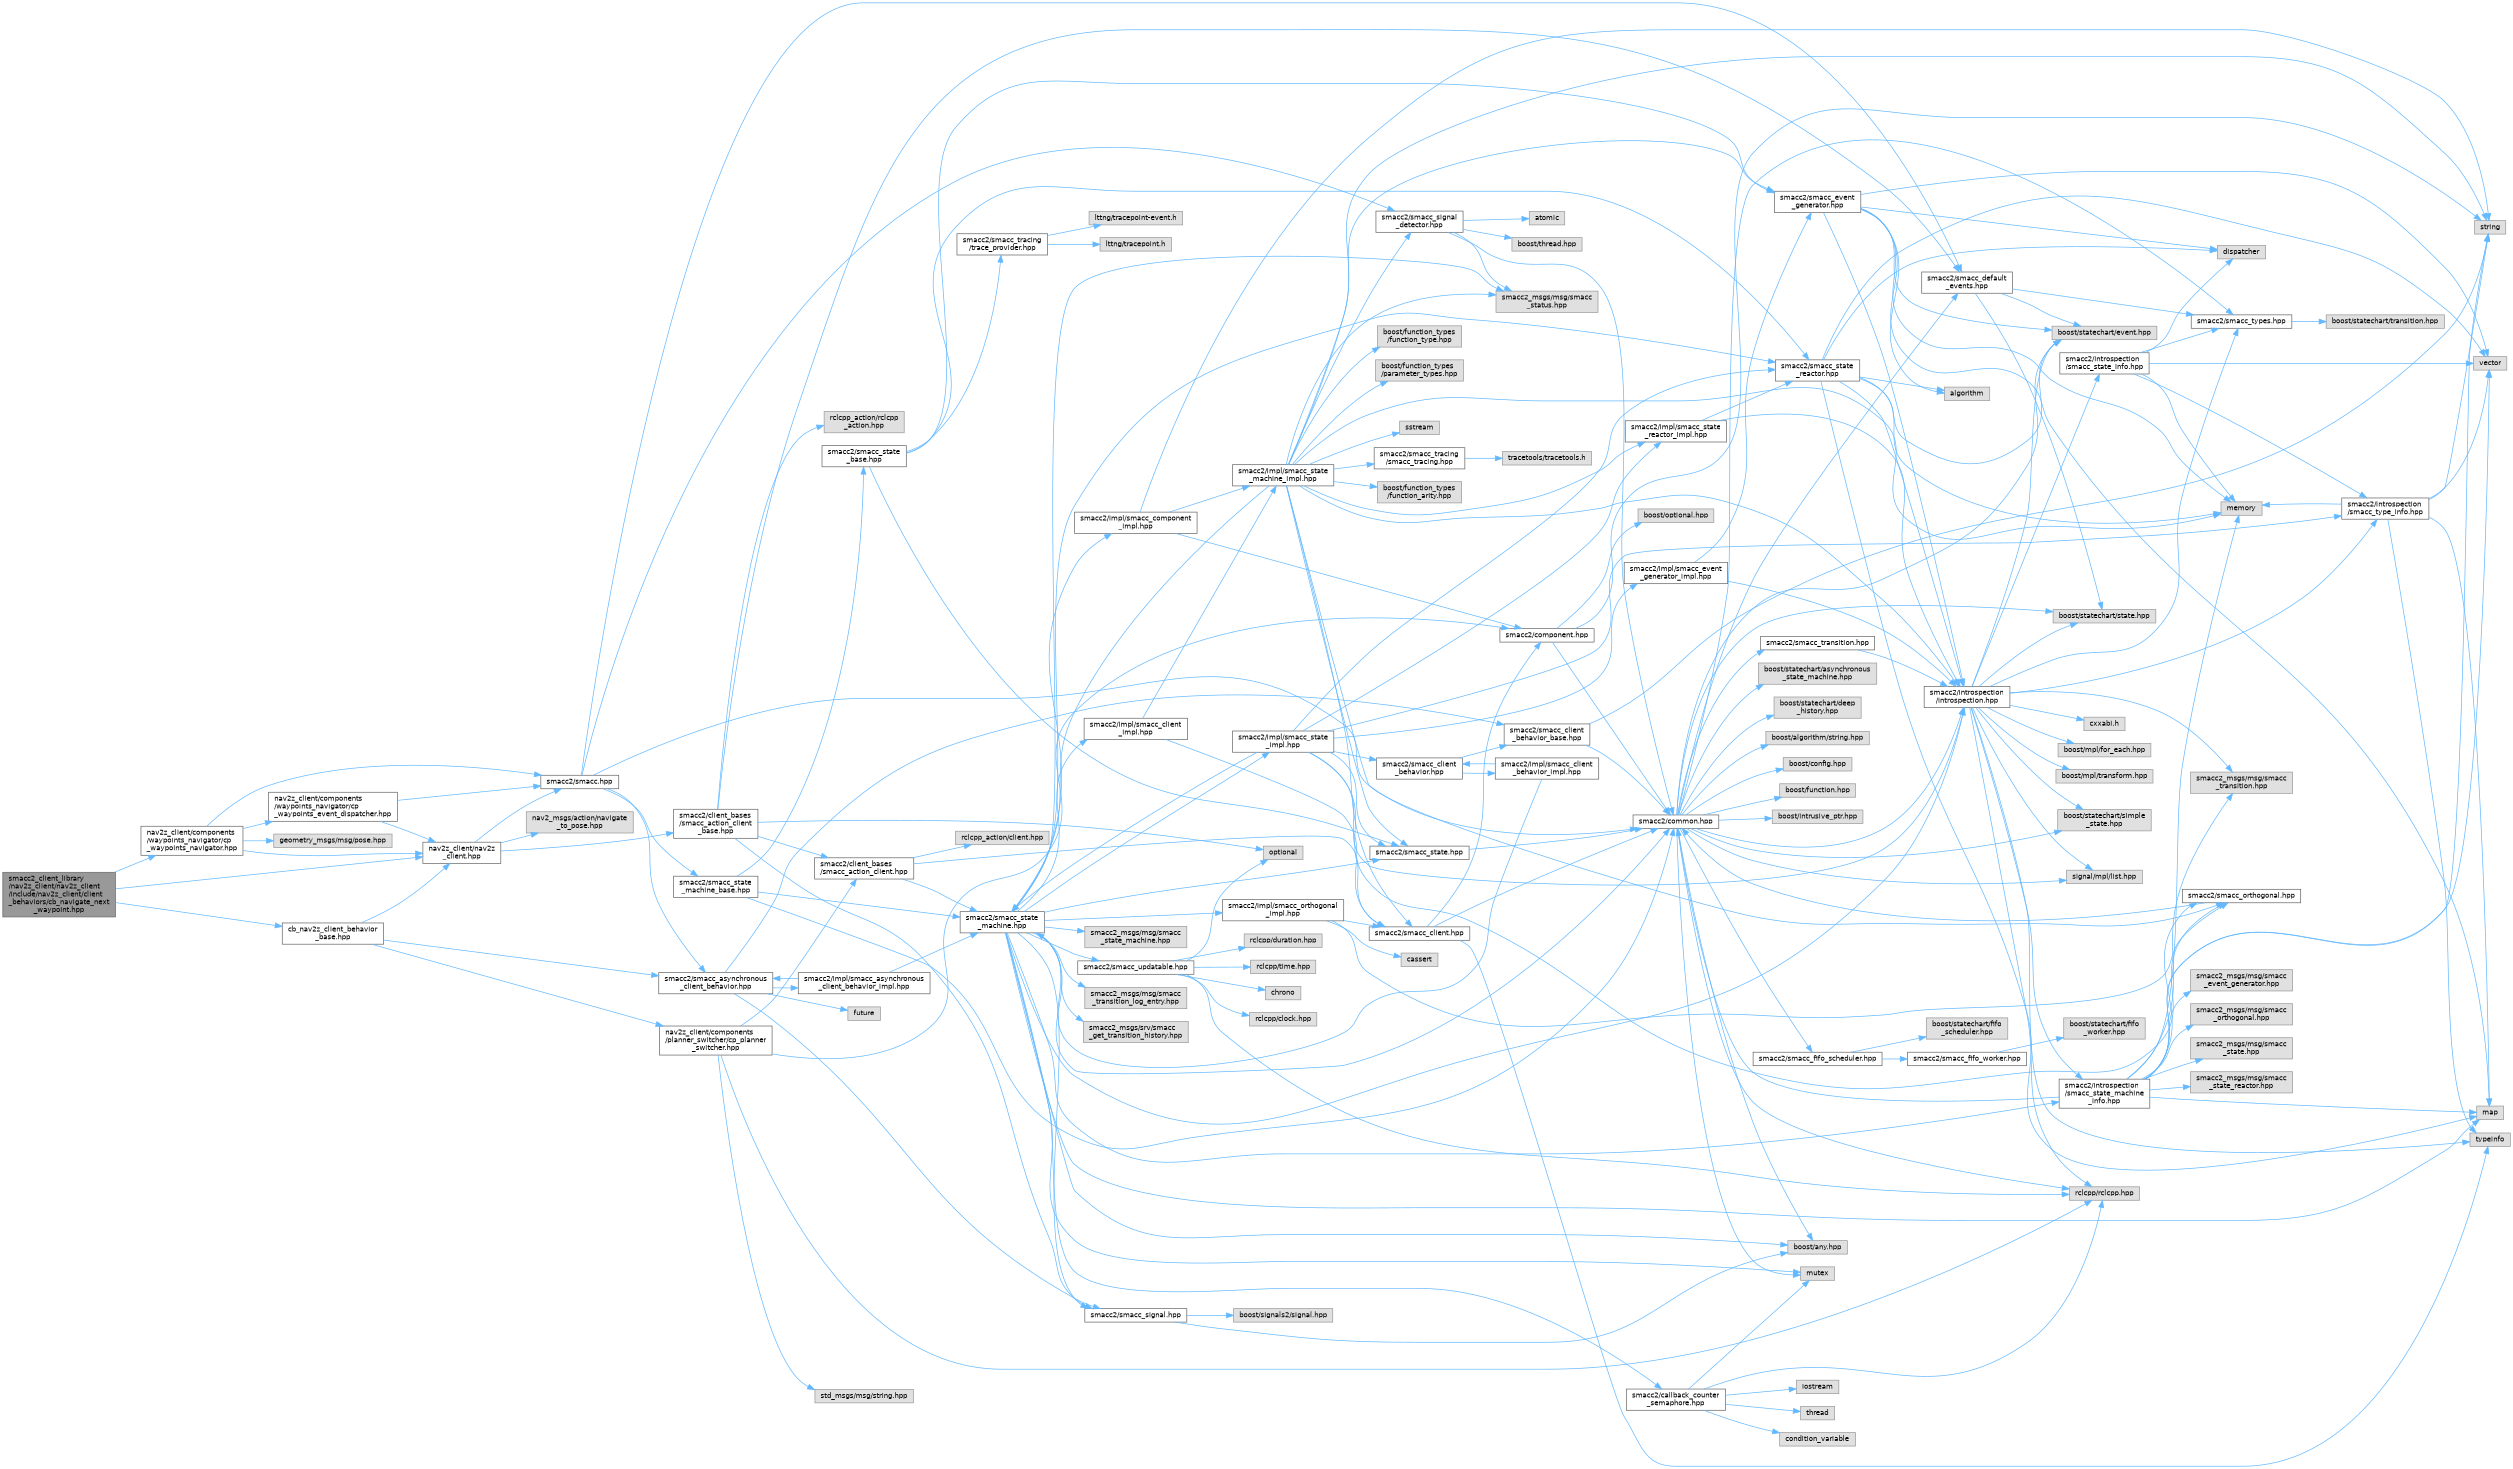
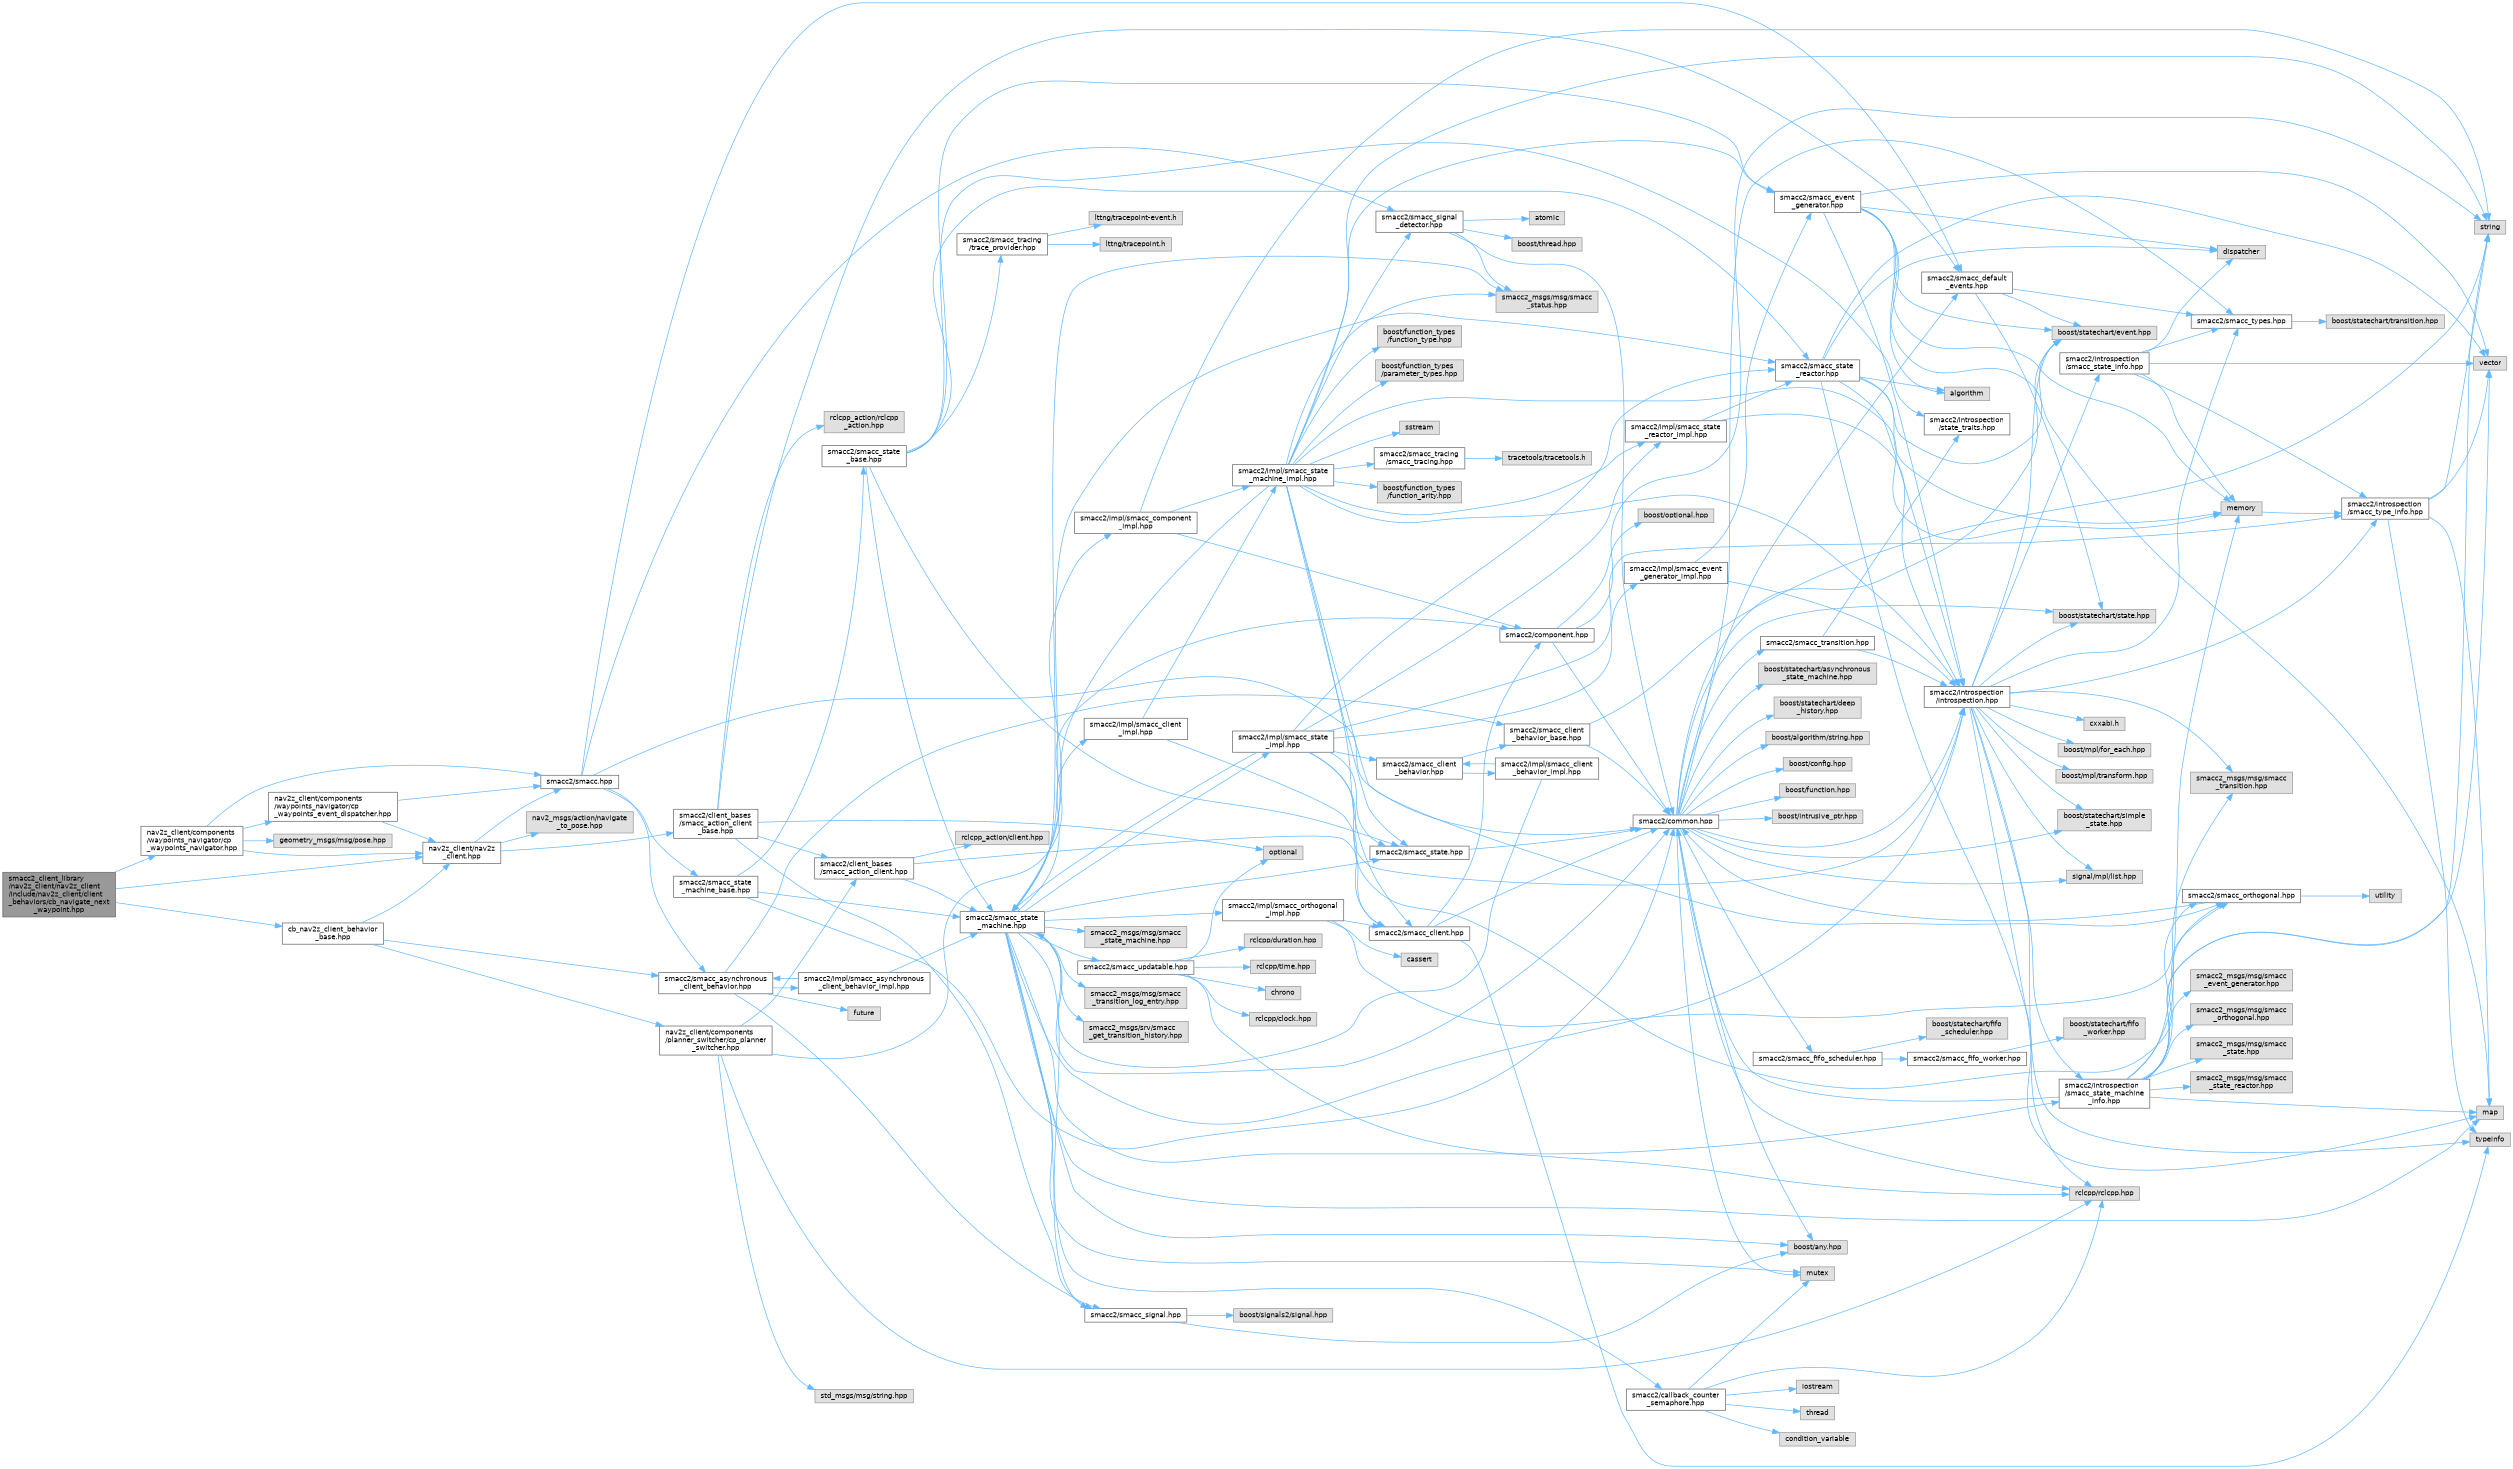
none -> (1967, 424)
(2305, 504) -> (2298, 513)
none -> (906, 693)
none -> (2385, 896)
